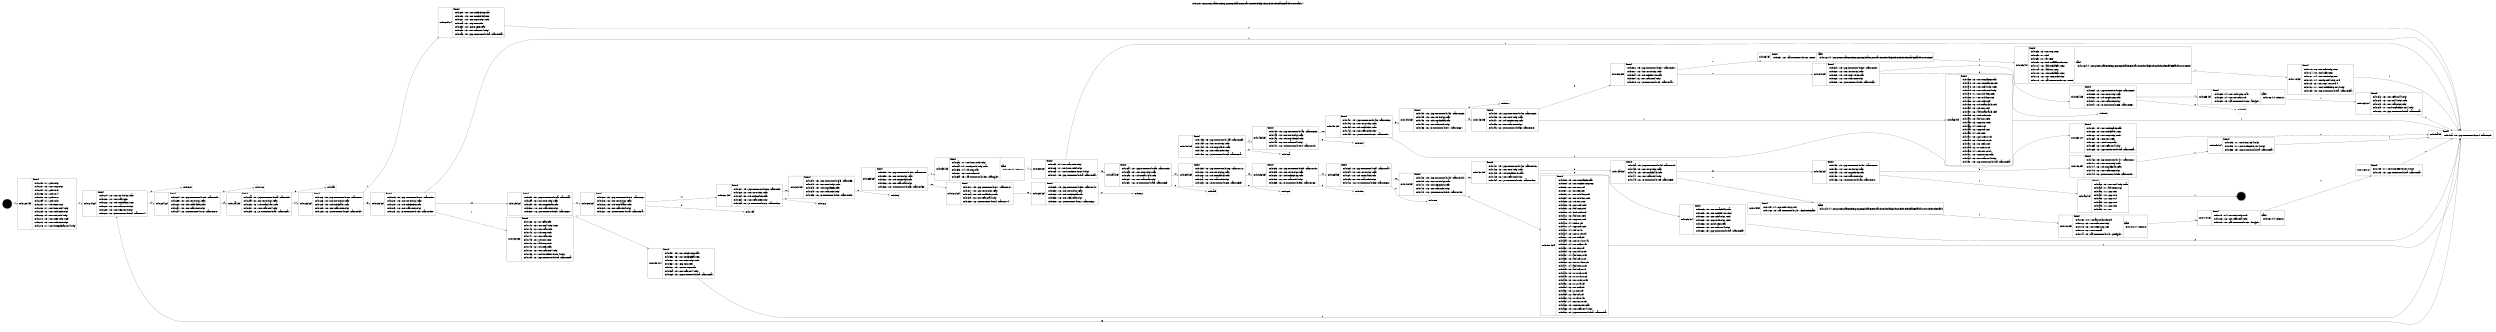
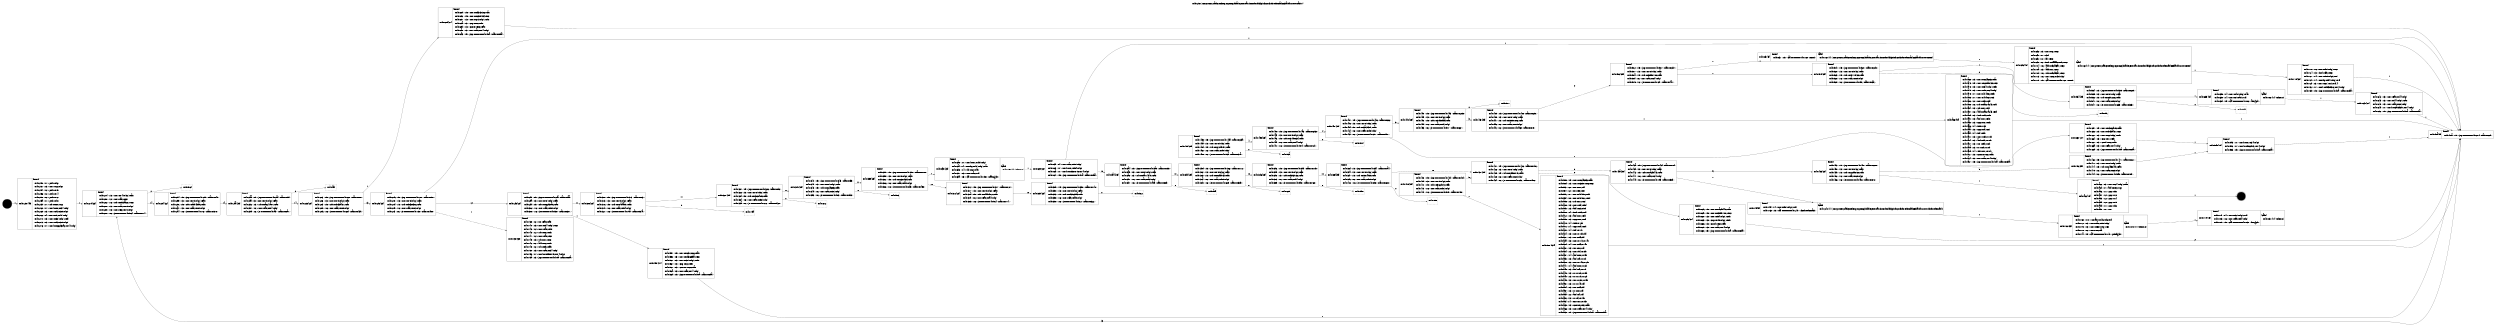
(1322, 132) -> (1322, 132)
(2282, 136) -> (2172, 142)
(2389, 170) -> none
(1395, 180) -> (1431, 171)
none -> (857, 183)
(259, 187) -> none
